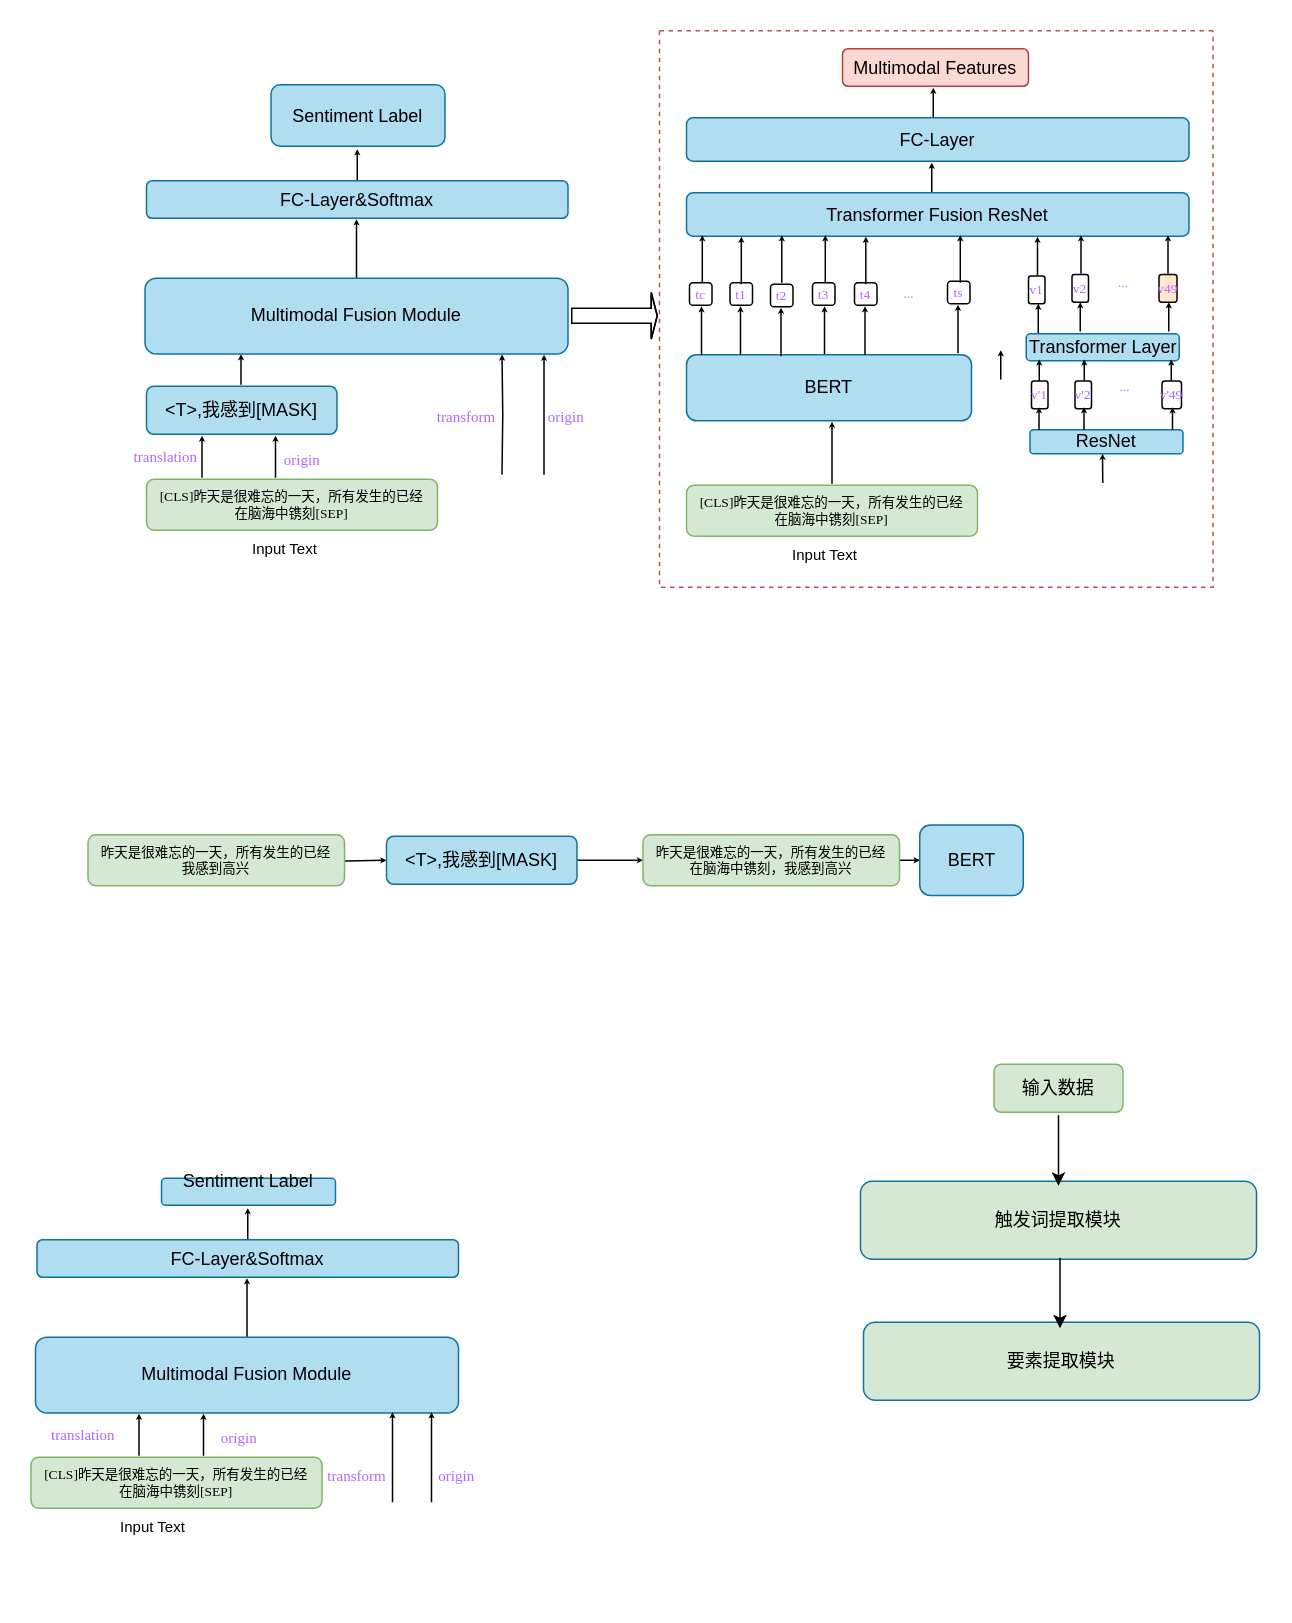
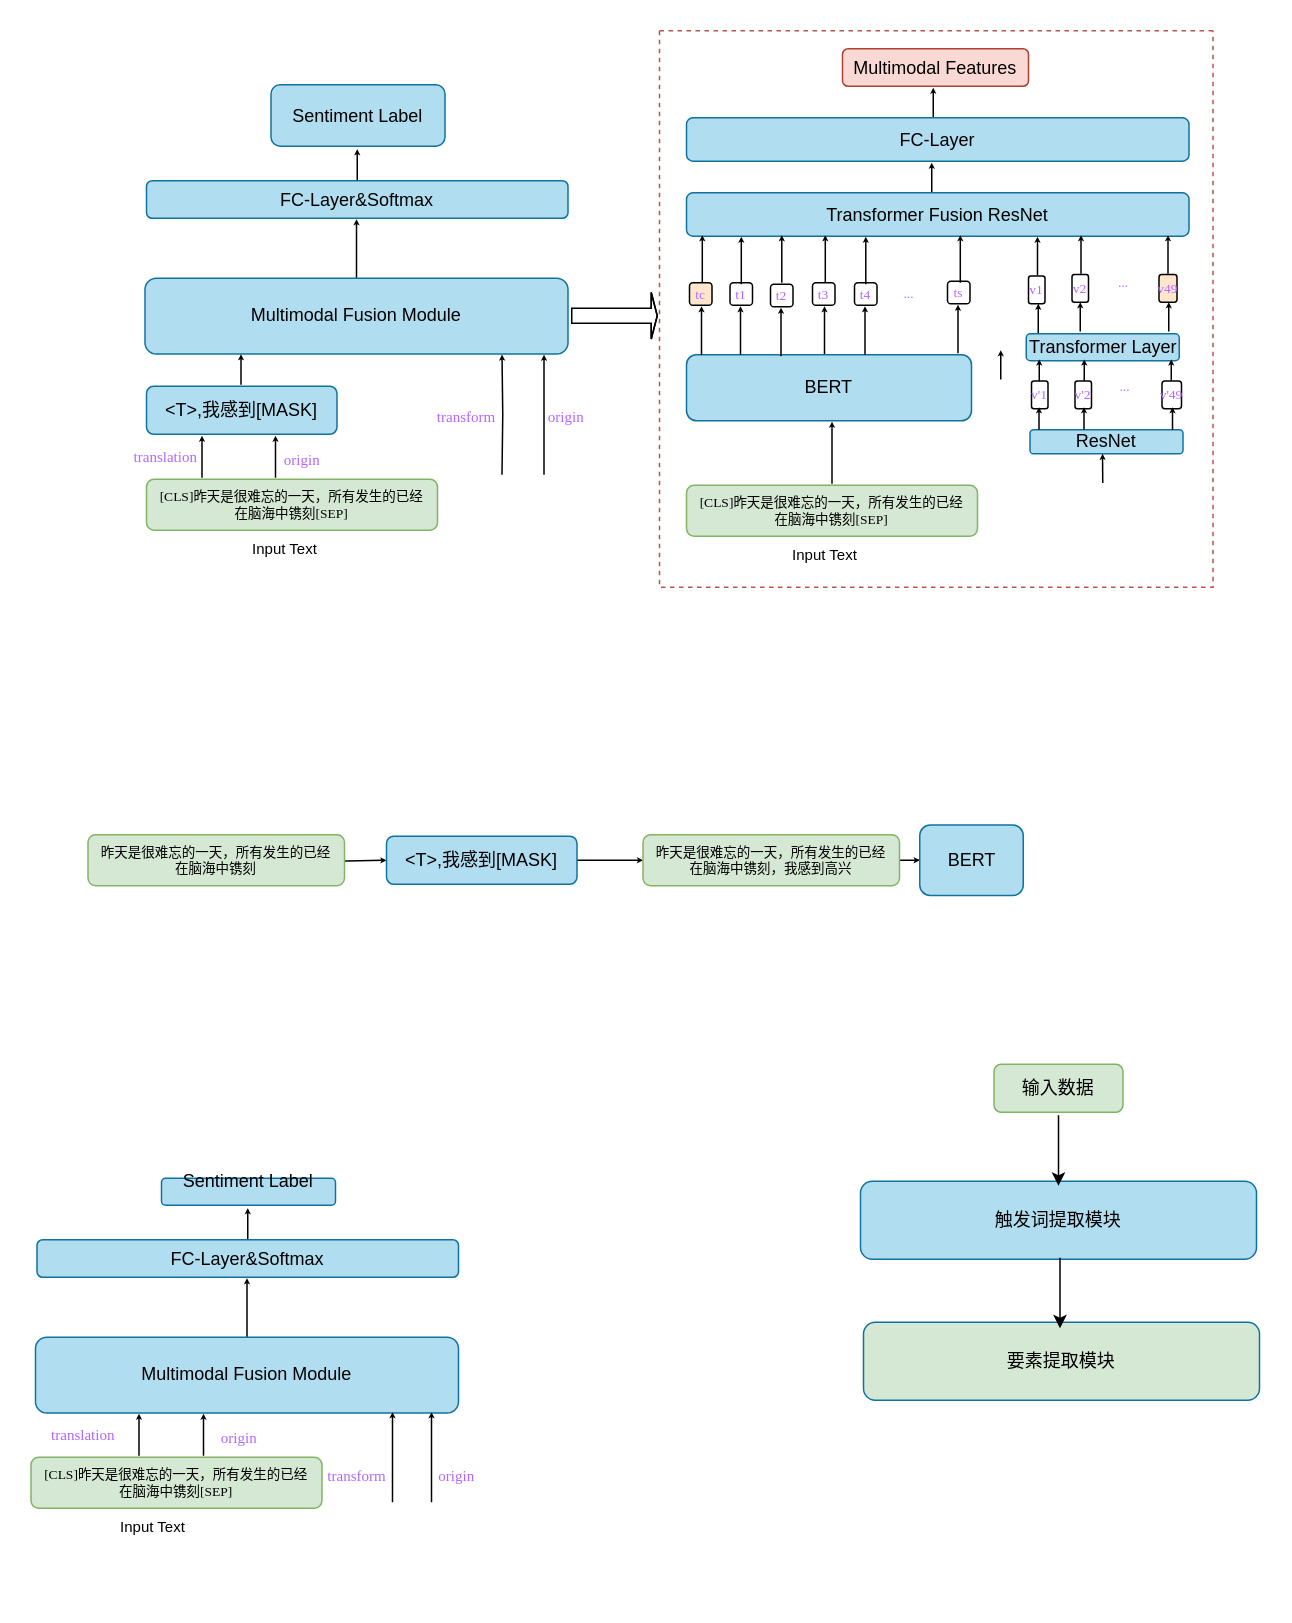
(701, 294) -> (701, 294)
(215, 852) -> (215, 852)
(1058, 1220) -> (1058, 1220)
